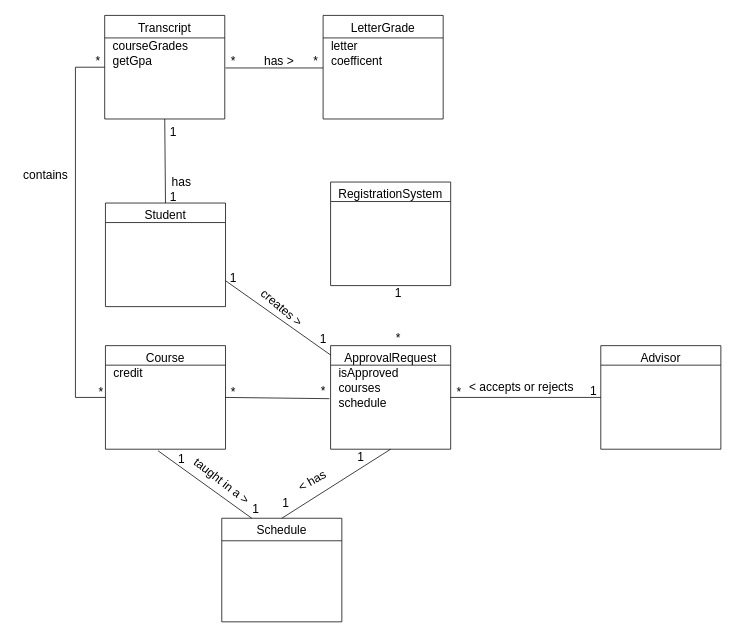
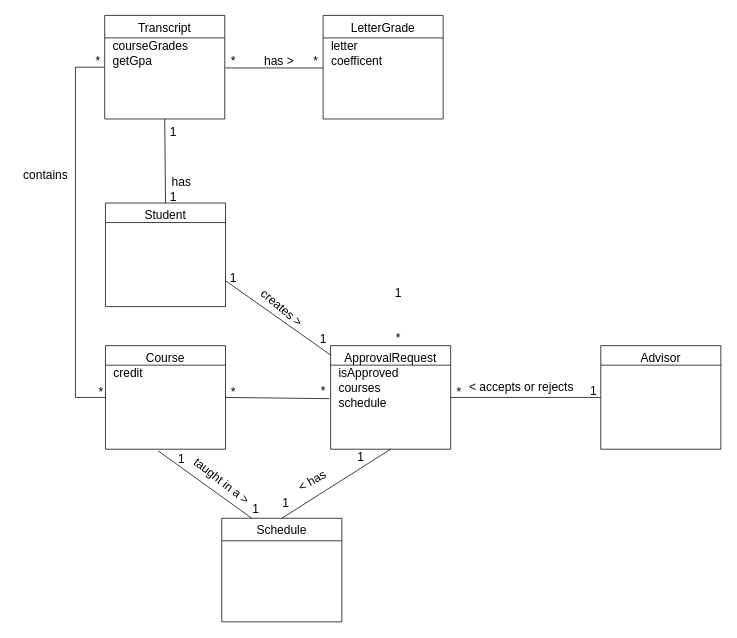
(390, 234) -> none
